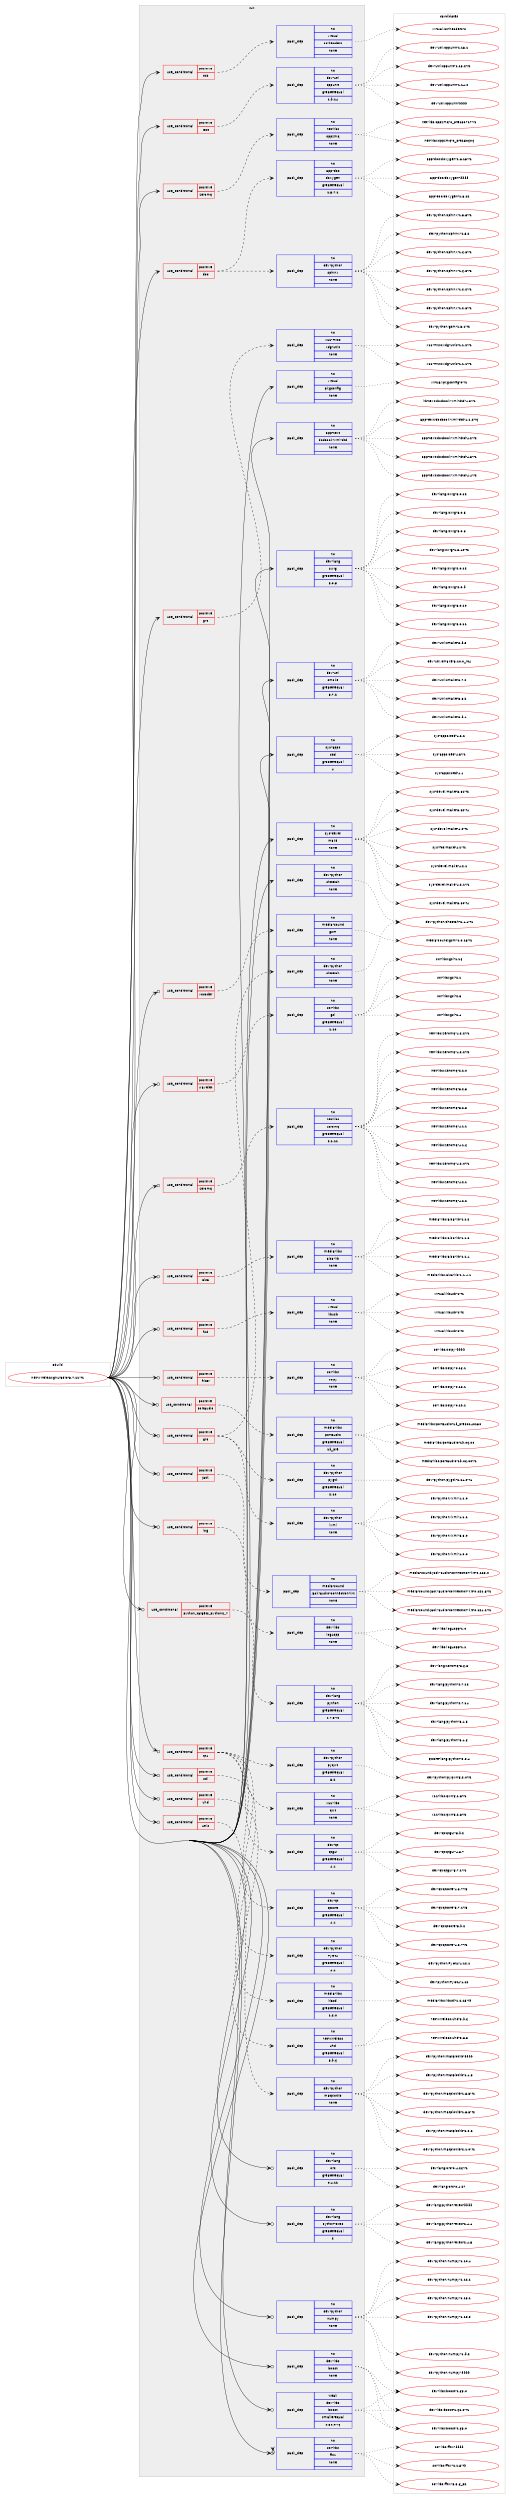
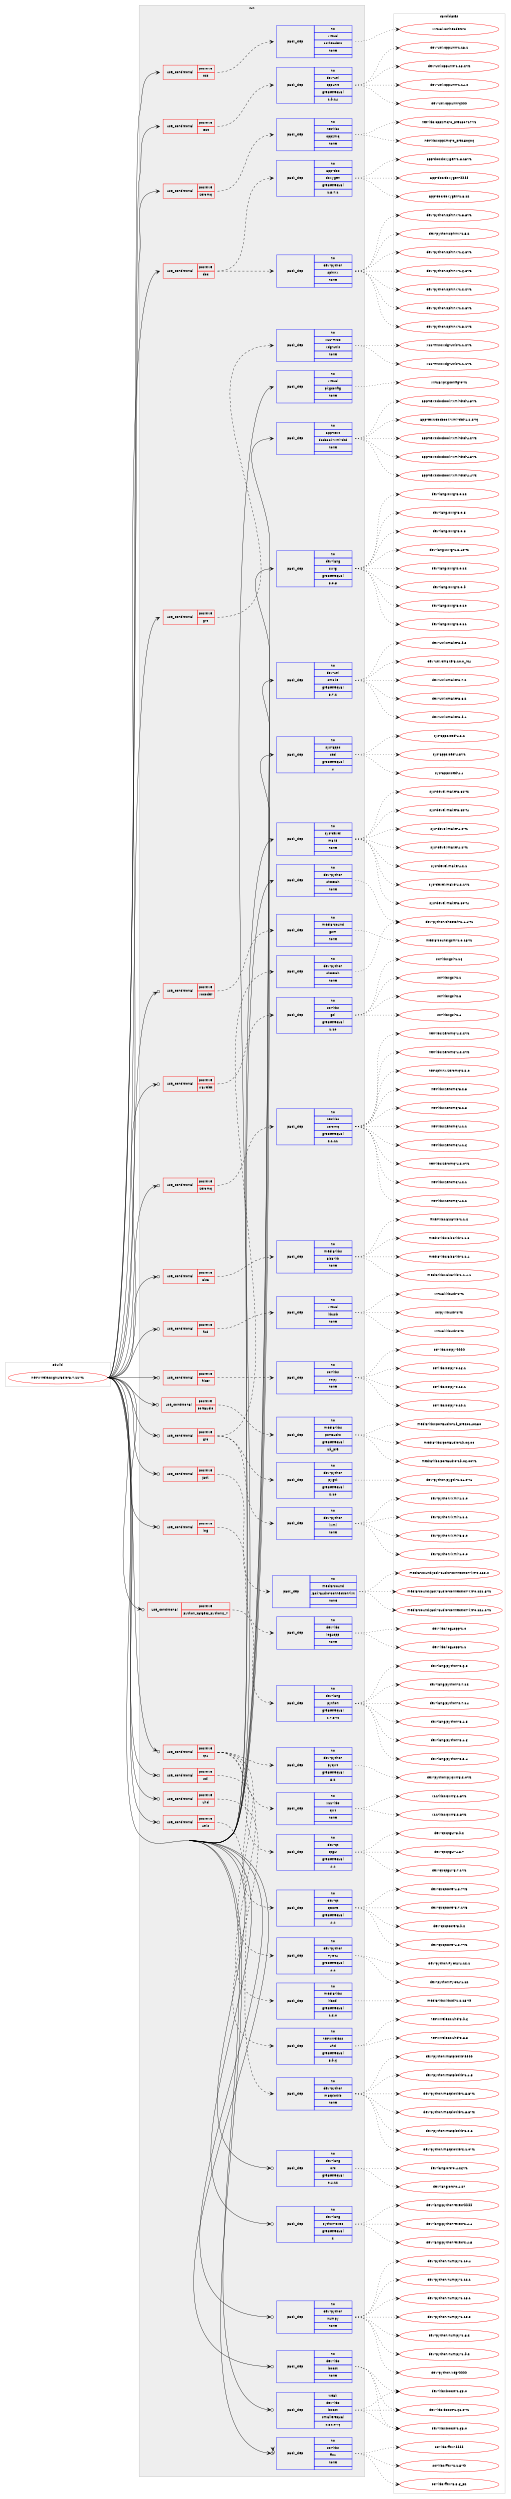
(449, 104) -> (449, 104)
(449, 327) -> (449, 327)
(449, 401) -> (449, 401)
(449, 848) -> (449, 848)
(449, 1071) -> (449, 1071)
(449, 1220) -> (449, 1220)
(449, 1313) -> (449, 1313)
(449, 1666) -> (449, 1666)
(449, 1759) -> (449, 1759)
none -> (449, 2336)
(449, 2373) -> (449, 2373)
